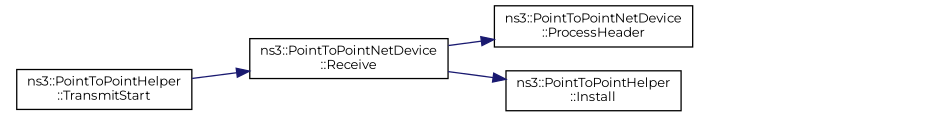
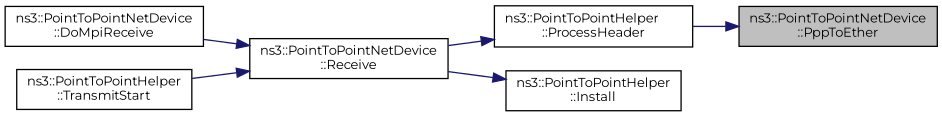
none -> (104, 26)
(594, 26) -> (594, 26)
none -> (838, 26)
